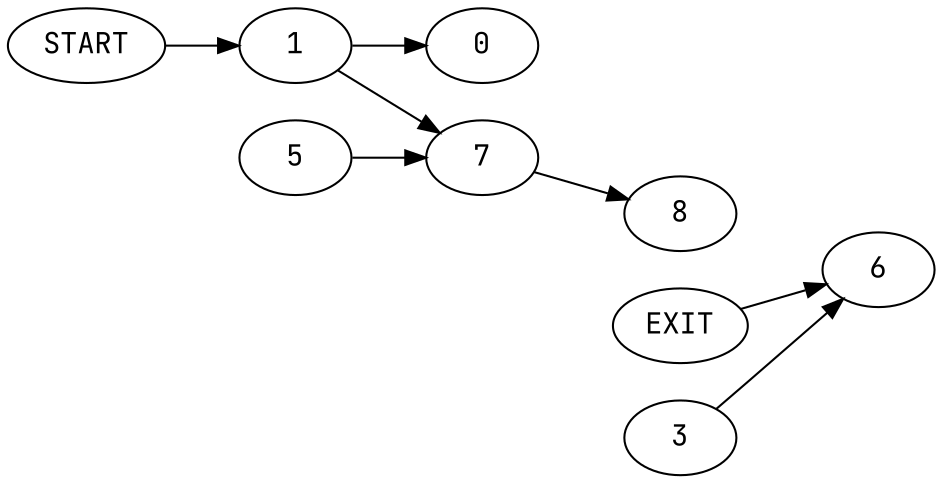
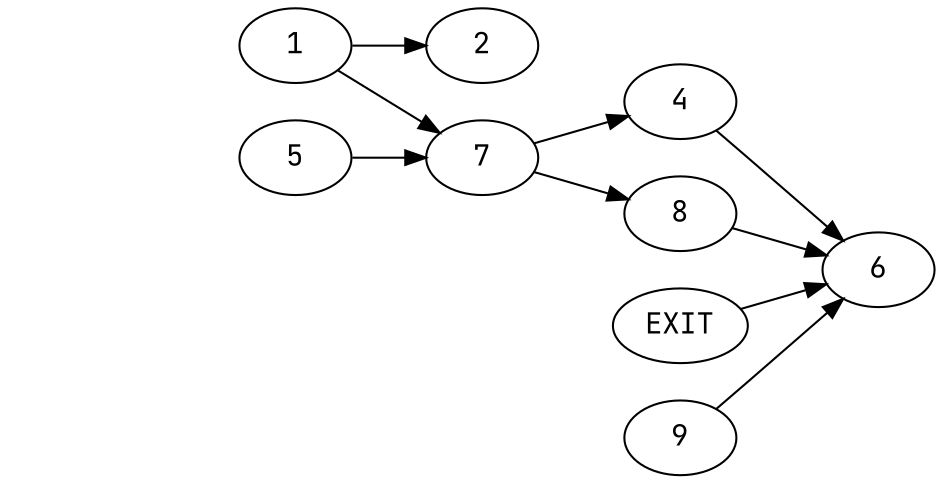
(87, 46) -> none
(482, 46) -> (482, 46)
none -> (680, 102)
none -> (769, 239)
(680, 438) -> (680, 438)
